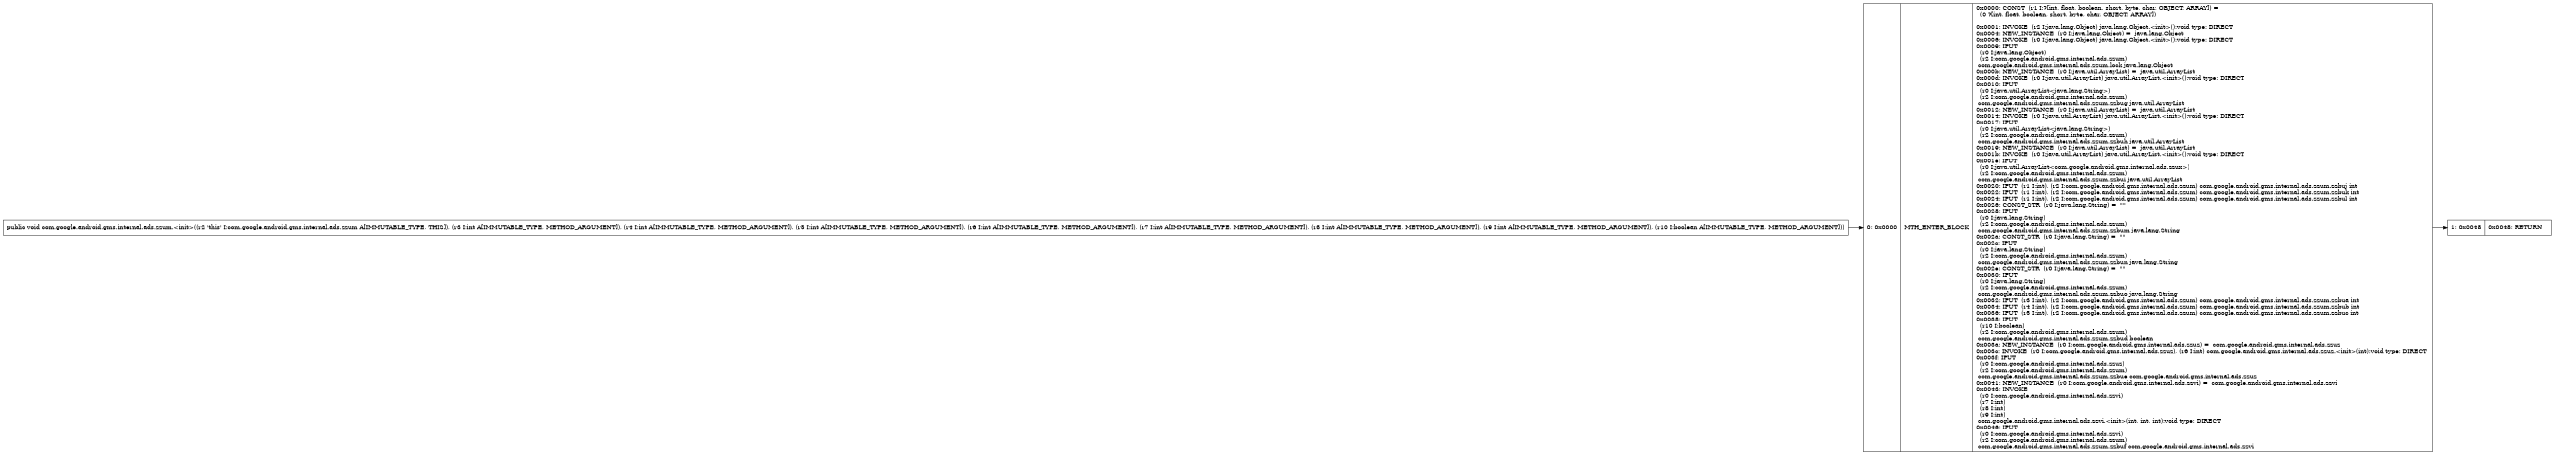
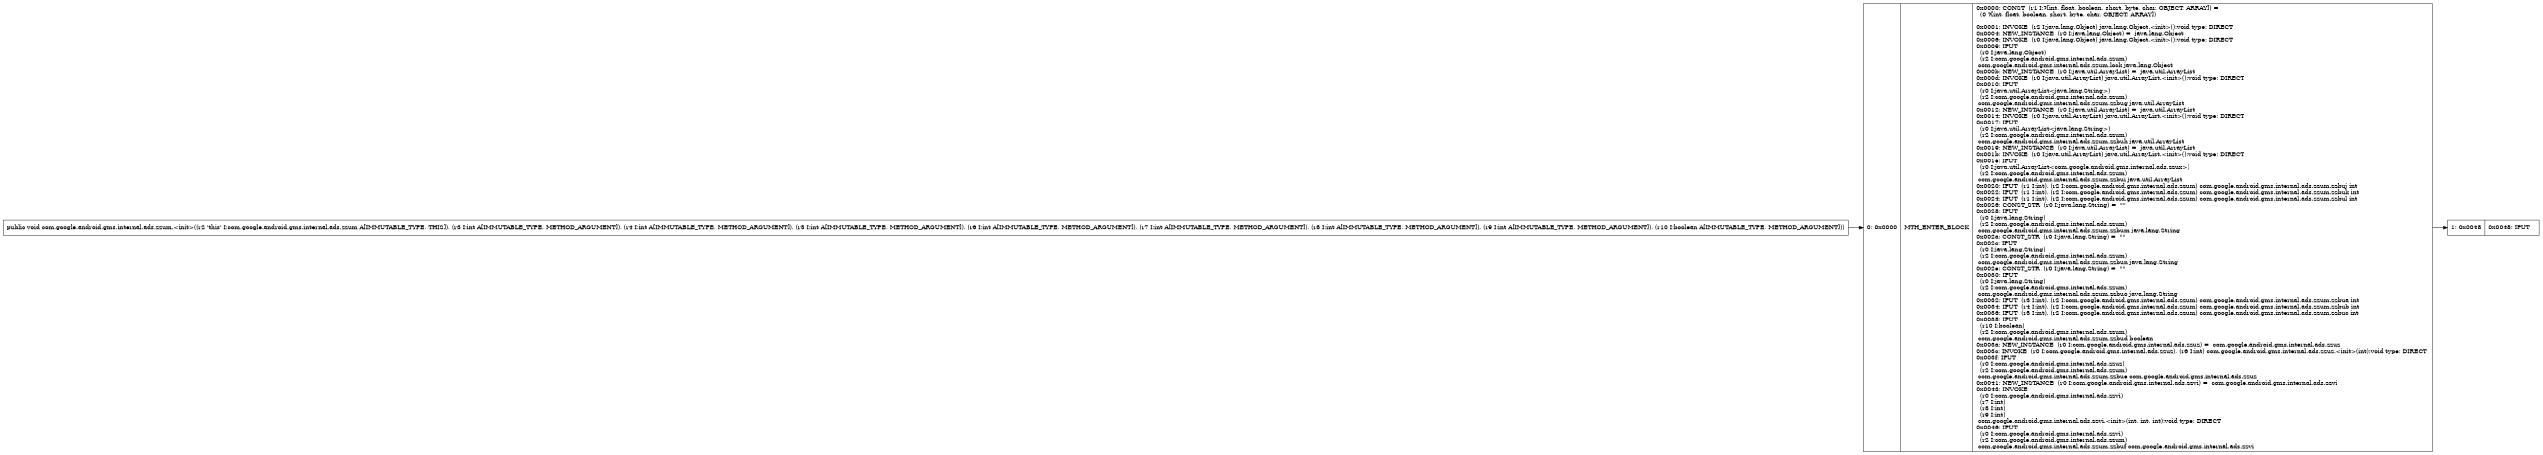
(2518, 227) -> (2512, 227)
